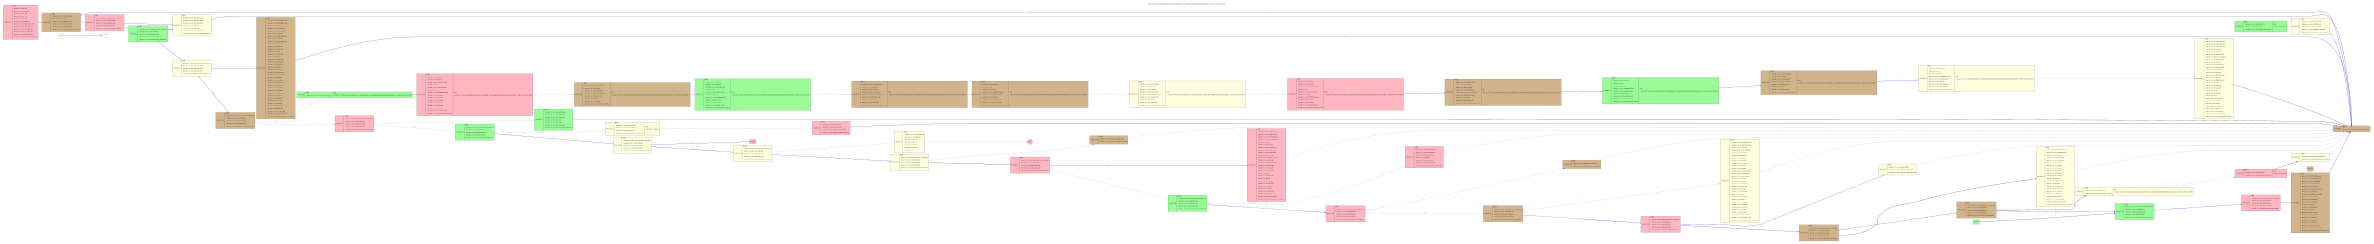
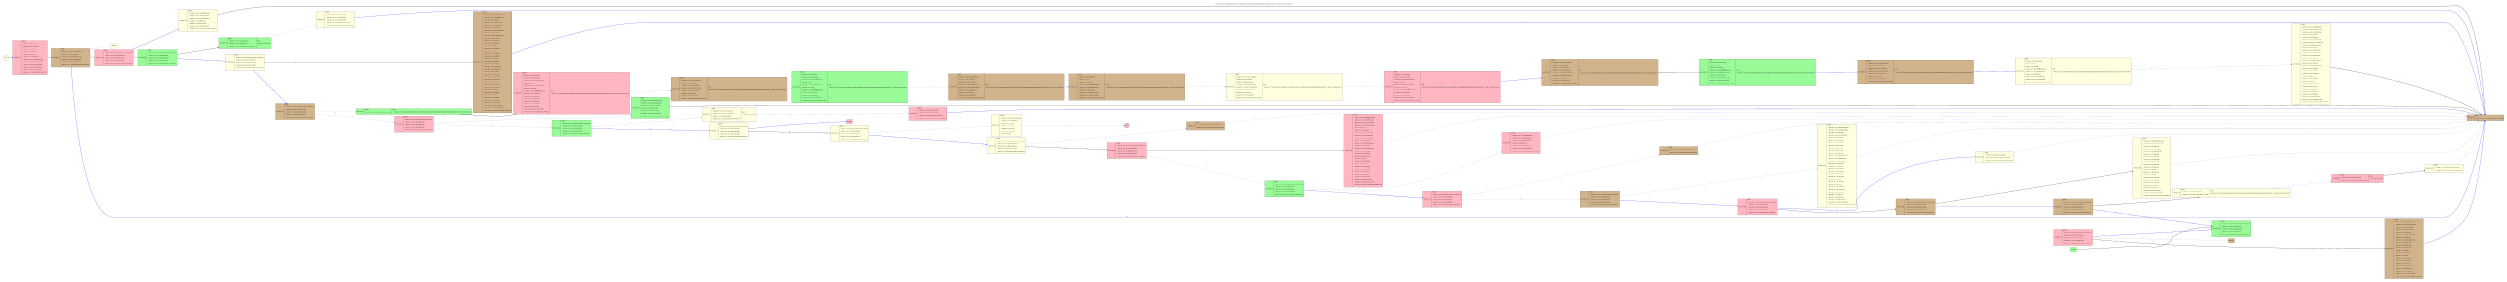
(170, 30) -> (198, 51)
(82, 36) -> (10, 58)
(2285, 203) -> (2238, 247)
(2197, 207) -> (2152, 233)
